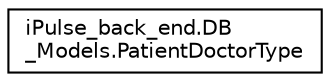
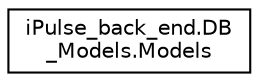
(165, 41) -> (129, 41)
